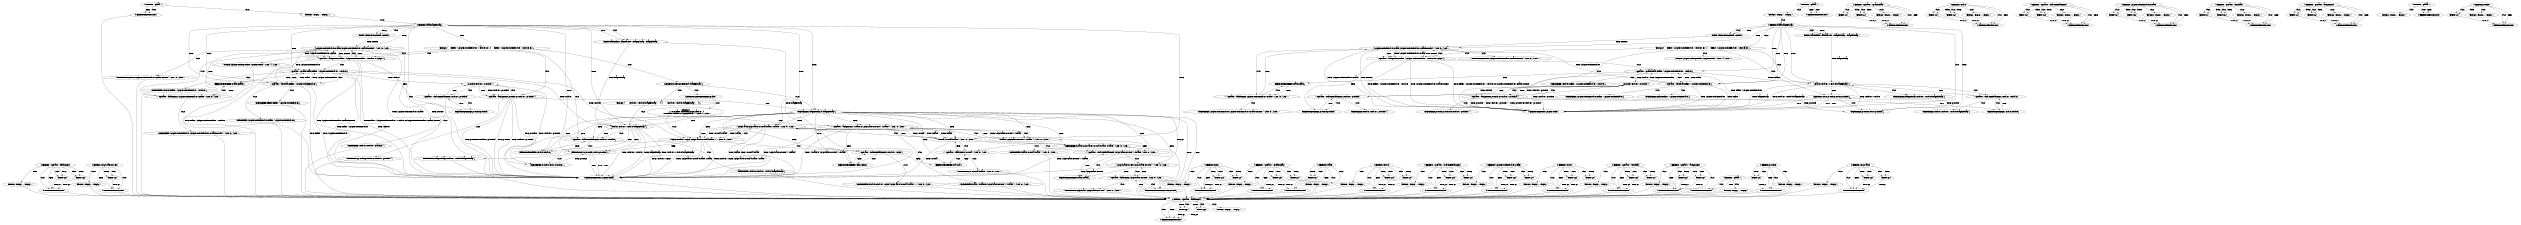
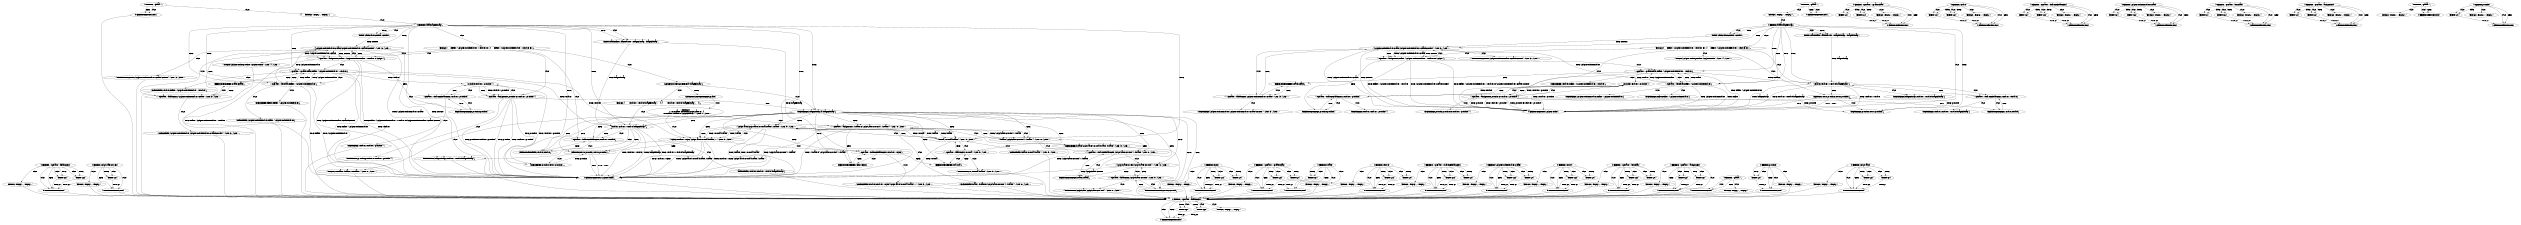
(697, 90) -> (697, 90)
(1180, 140) -> (1180, 140)
(1007, 142) -> (995, 146)
none -> (351, 172)
